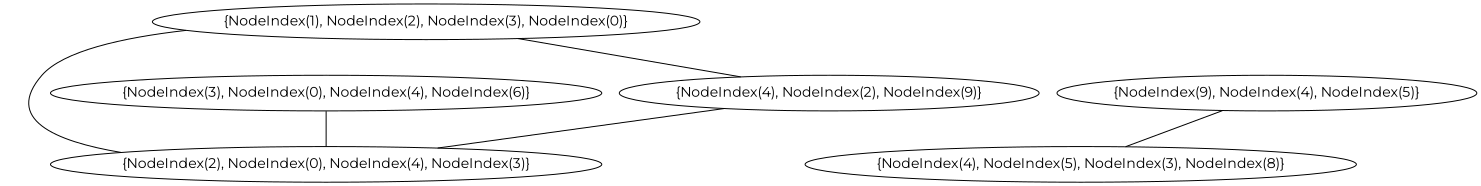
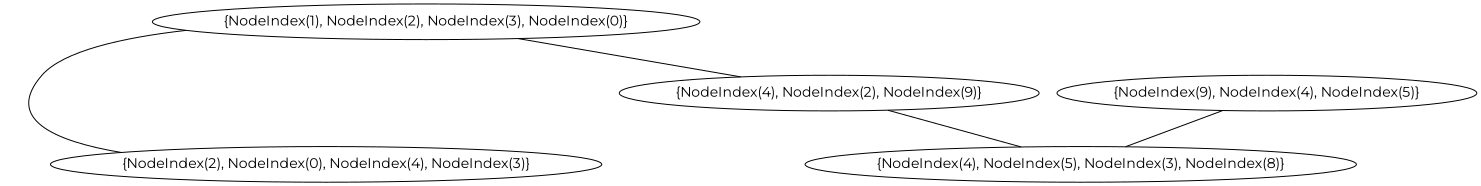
(326, 93) -> none
(581, 128) -> (954, 129)
